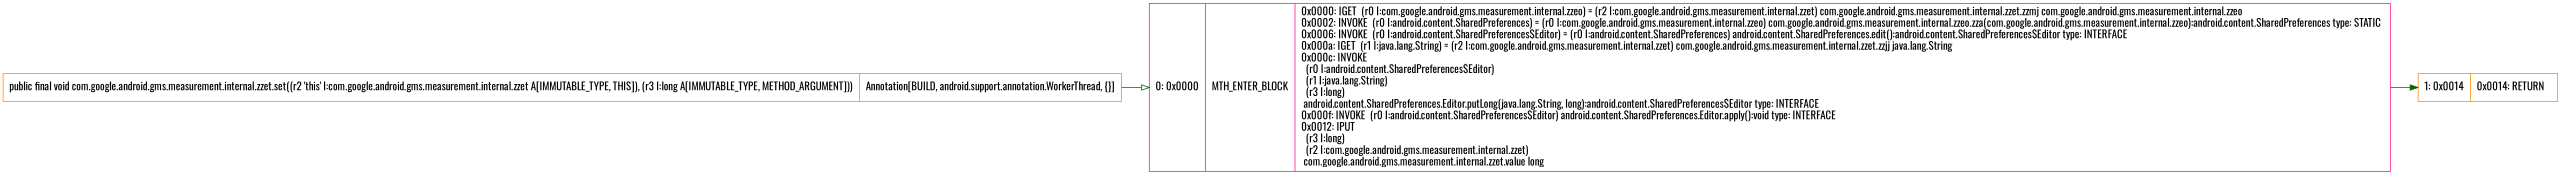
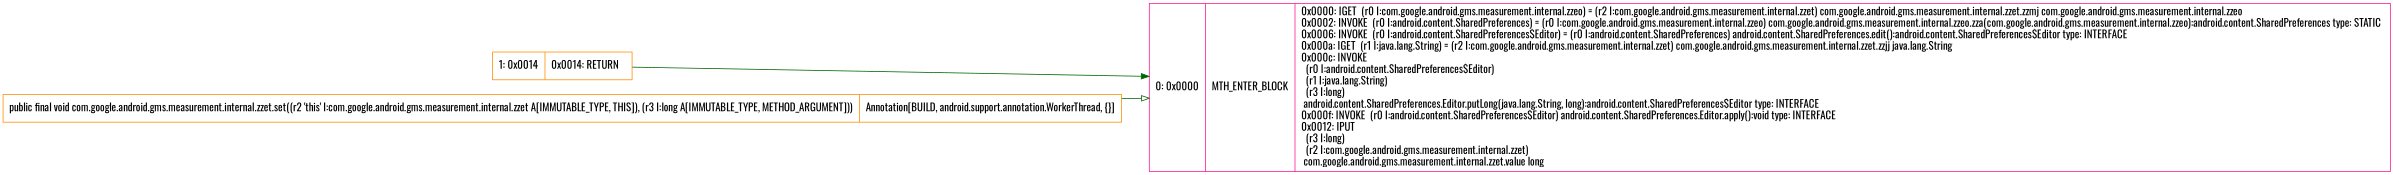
(2400, 87) -> (887, 72)
